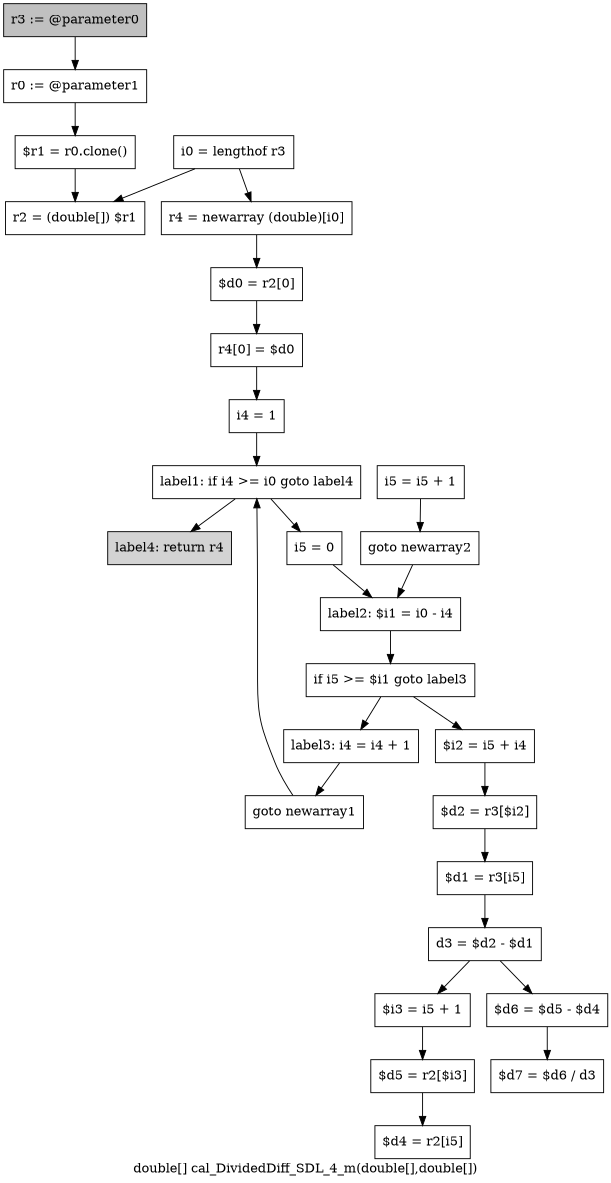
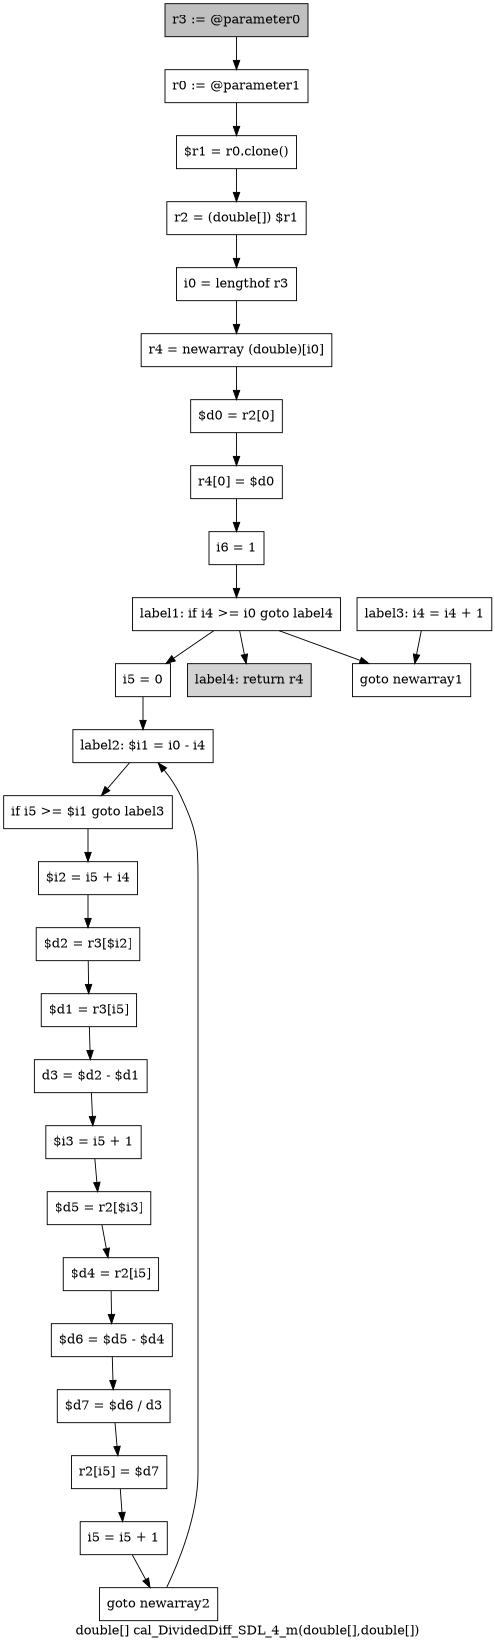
(159, 183) -> (236, 247)
(257, 416) -> (236, 548)
(258, 655) -> (320, 646)
(373, 709) -> none
(513, 974) -> (111, 1303)
none -> (119, 1472)
